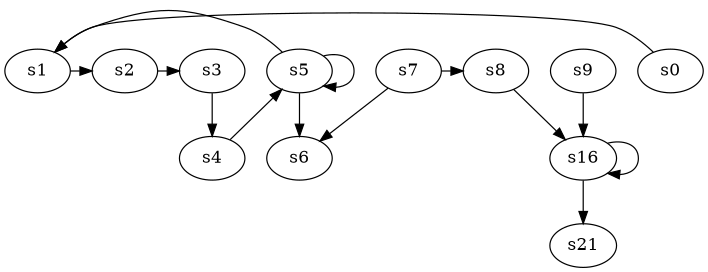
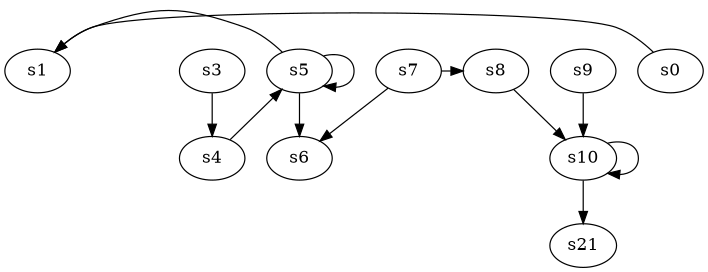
(125, 71) -> none
(583, 158) -> (583, 158)
